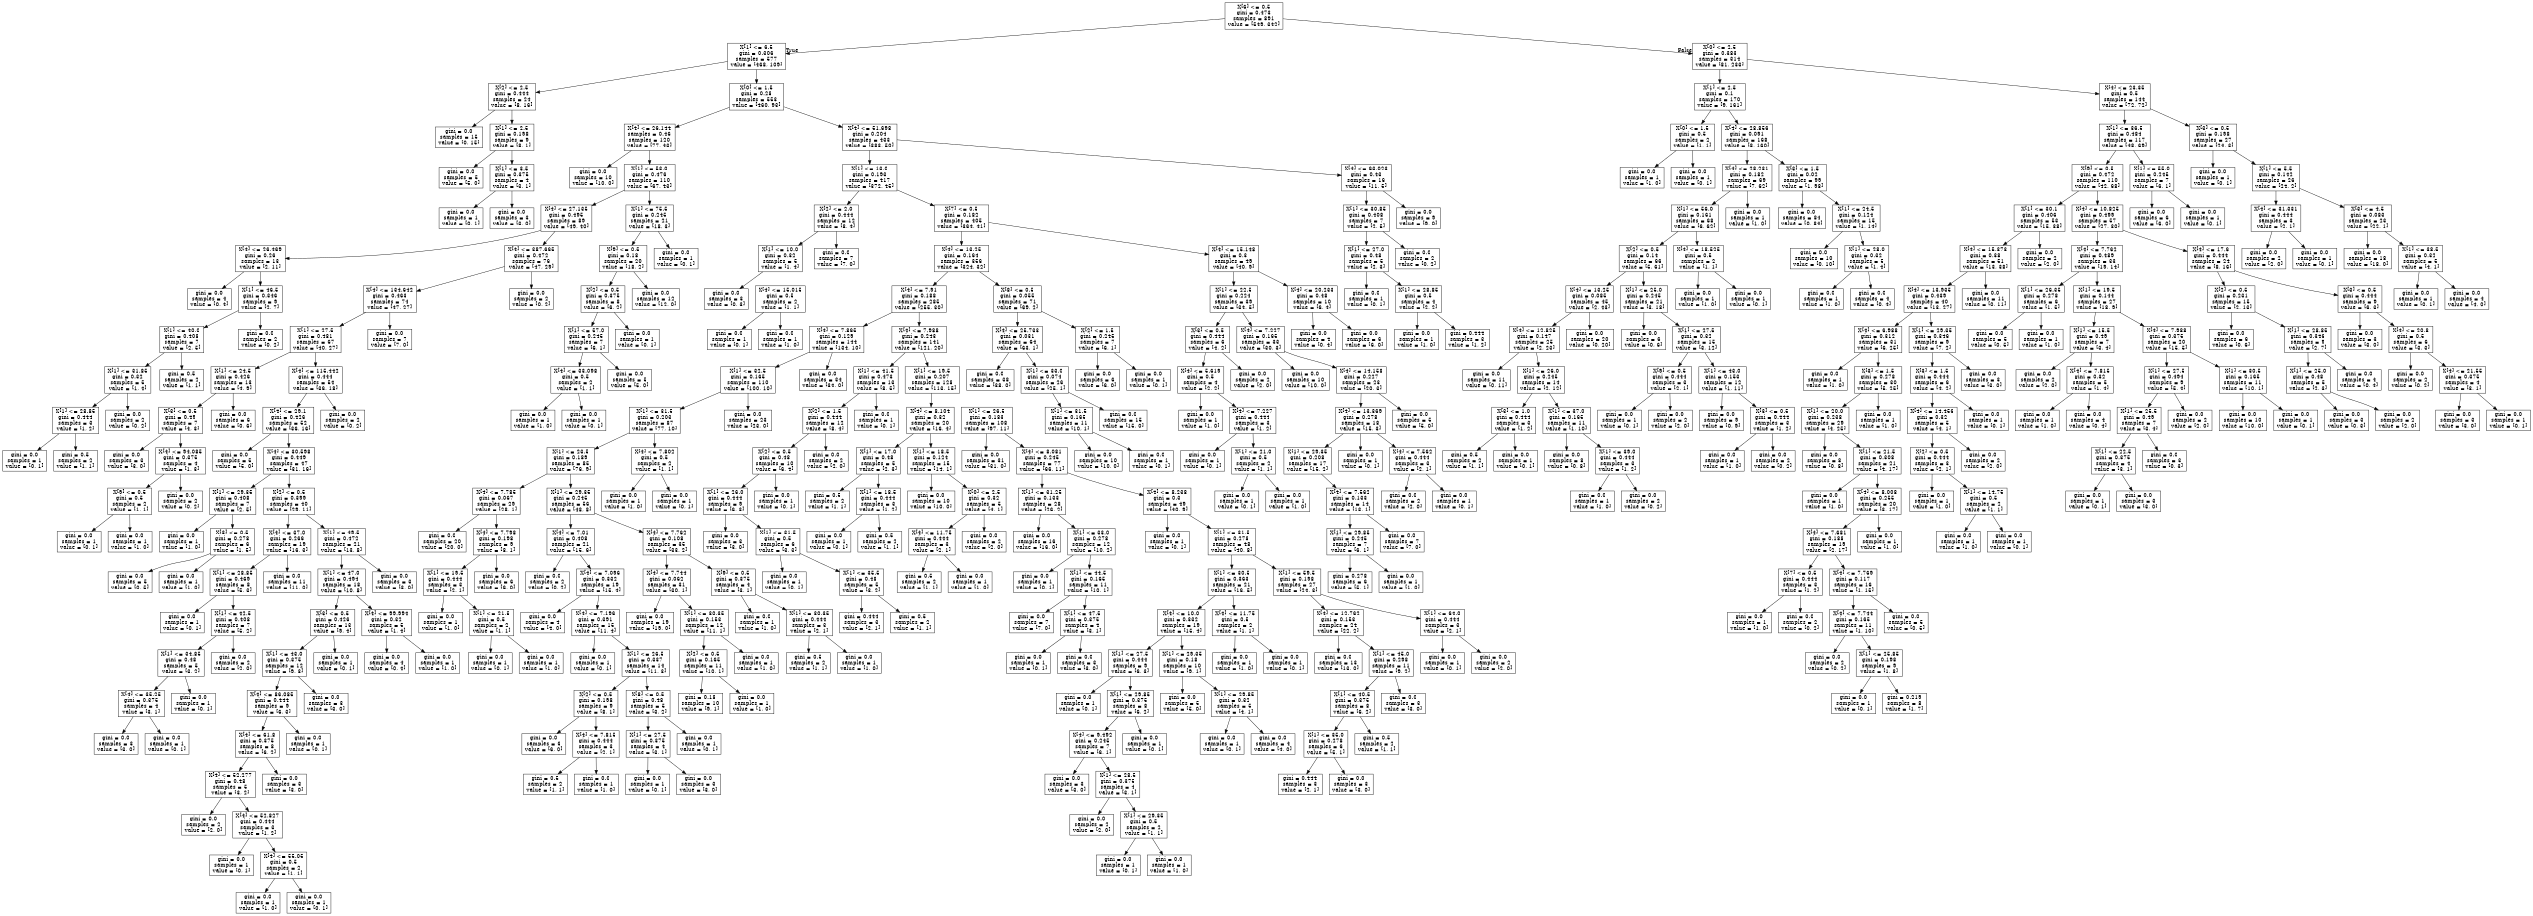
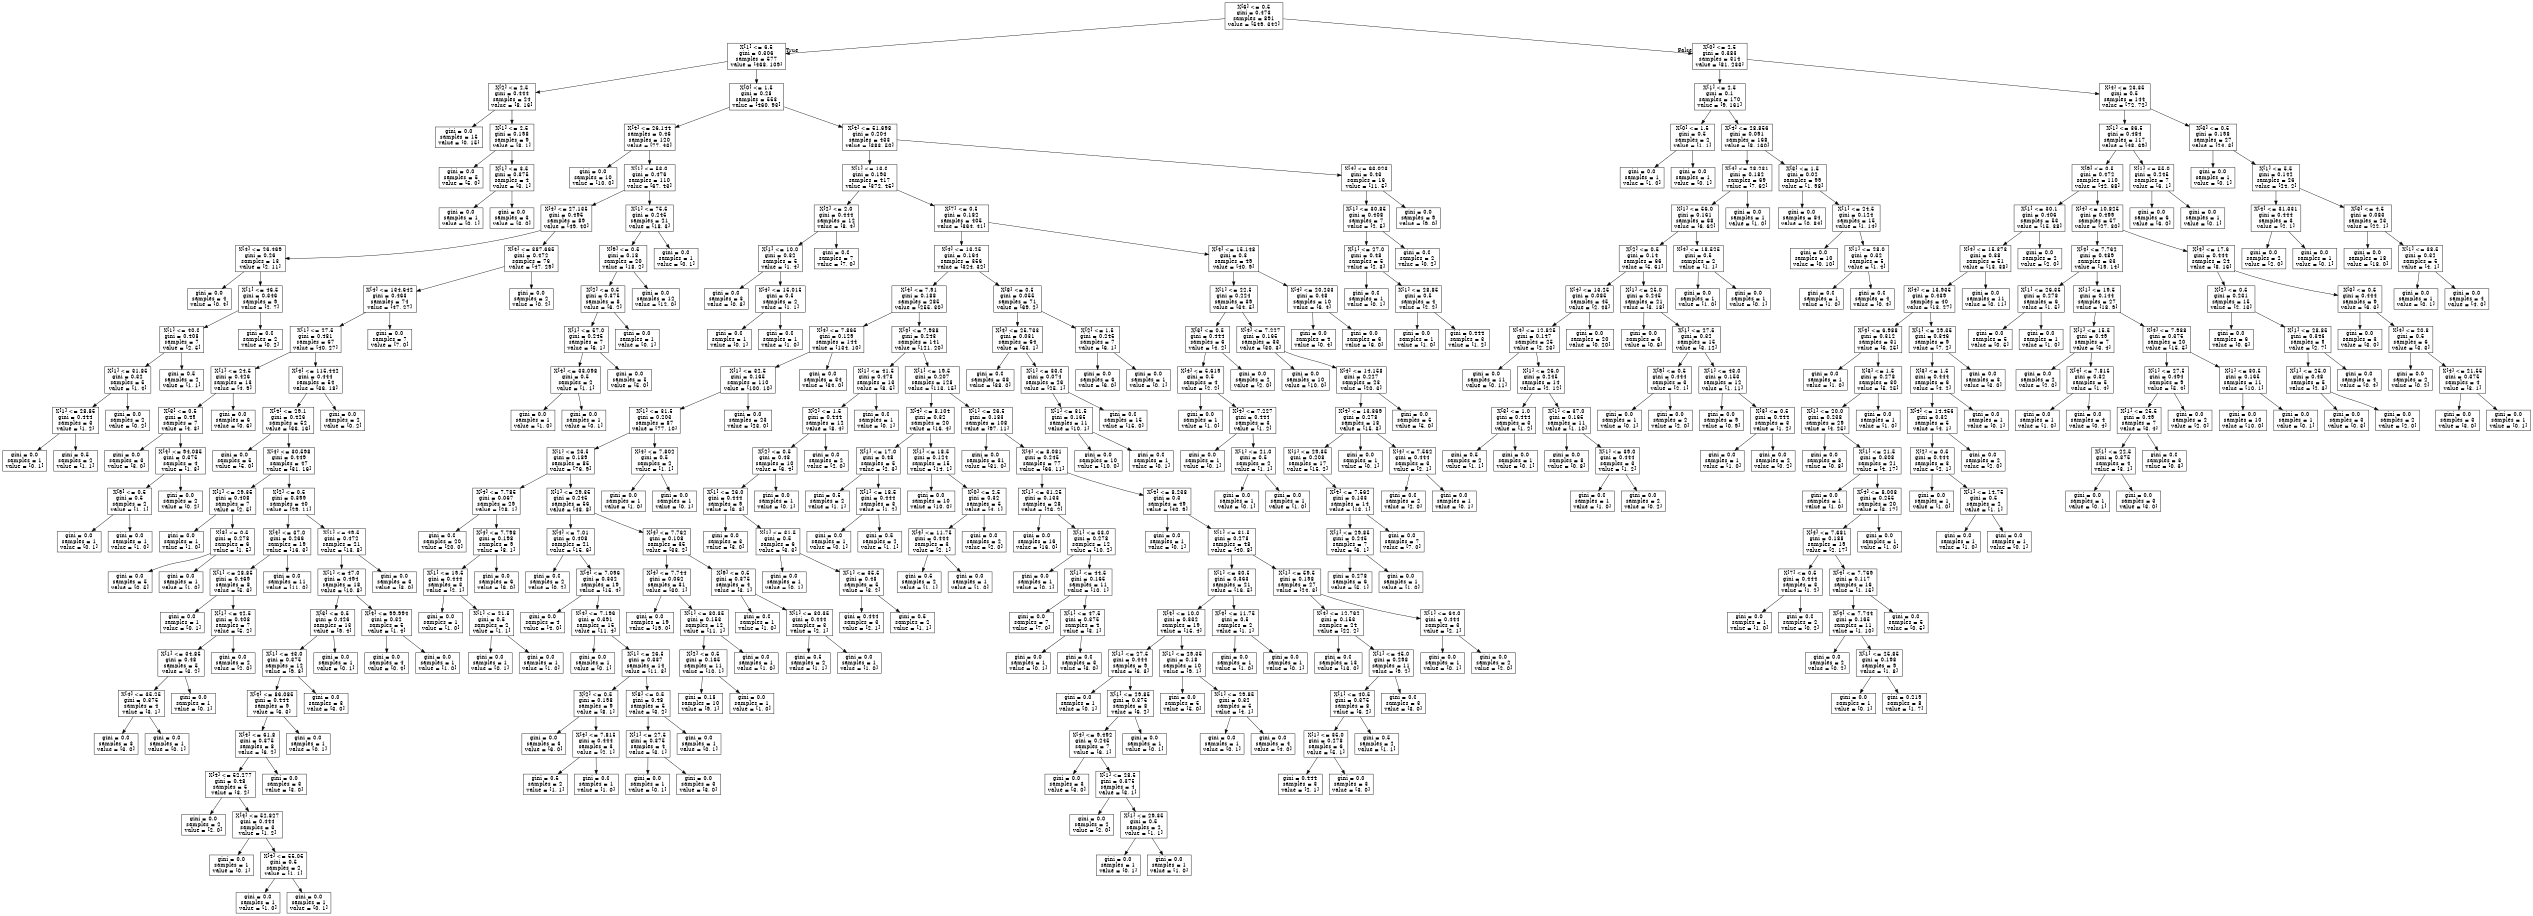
none -> (780, 277)
none -> (958, 399)
